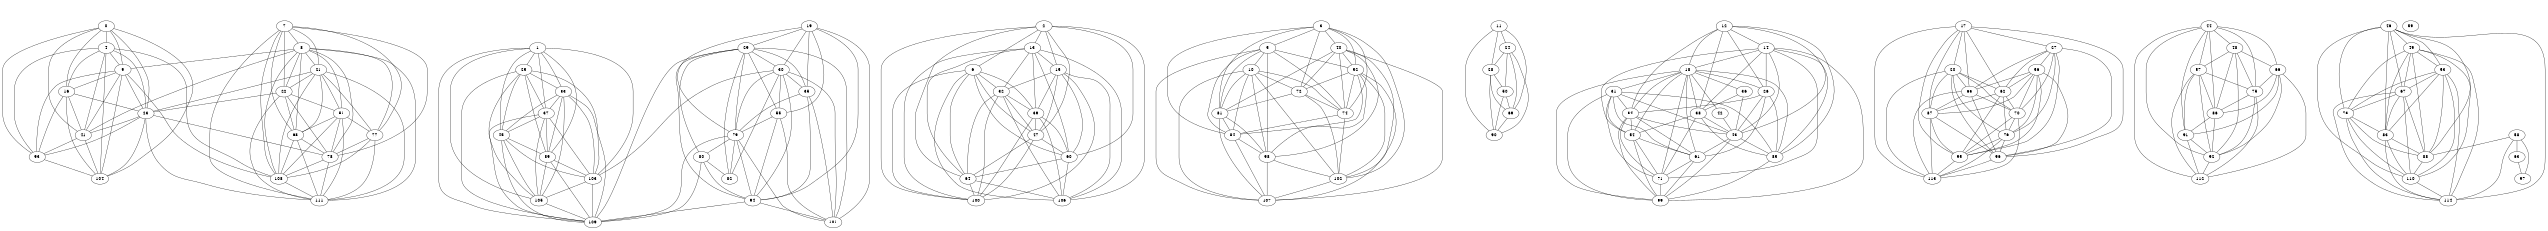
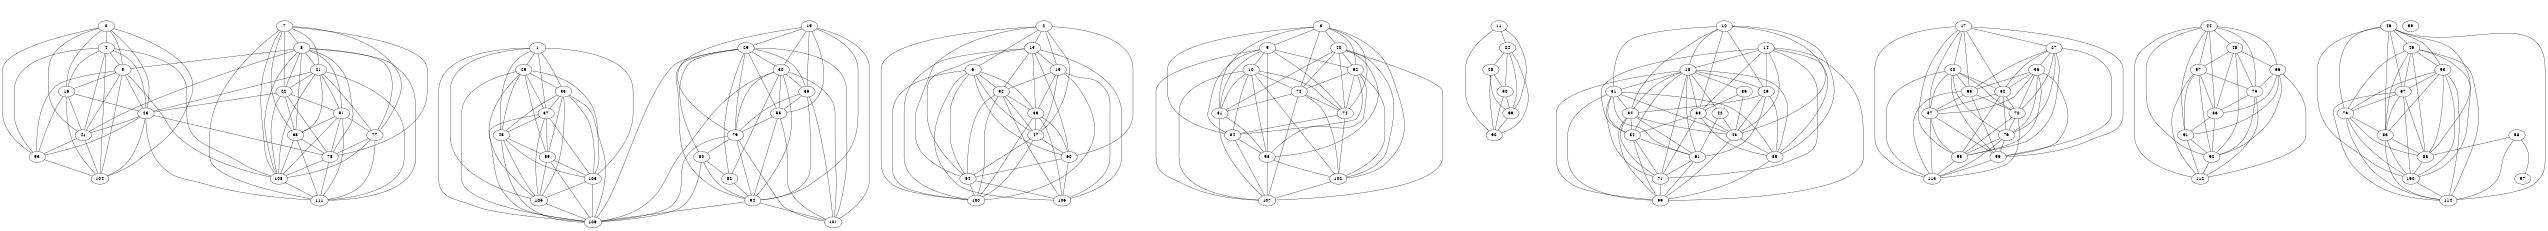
(1745, 37) -> (1647, 34)
(1495, 48) -> none
(576, 96) -> none
none -> (793, 102)
(1145, 104) -> none
(674, 112) -> (686, 147)
(1081, 112) -> none
(1226, 124) -> none
(1716, 146) -> (1709, 135)
(733, 157) -> (741, 190)
(2517, 157) -> none
(252, 162) -> (271, 134)
(1360, 178) -> (1283, 146)
(2411, 179) -> (2411, 179)
